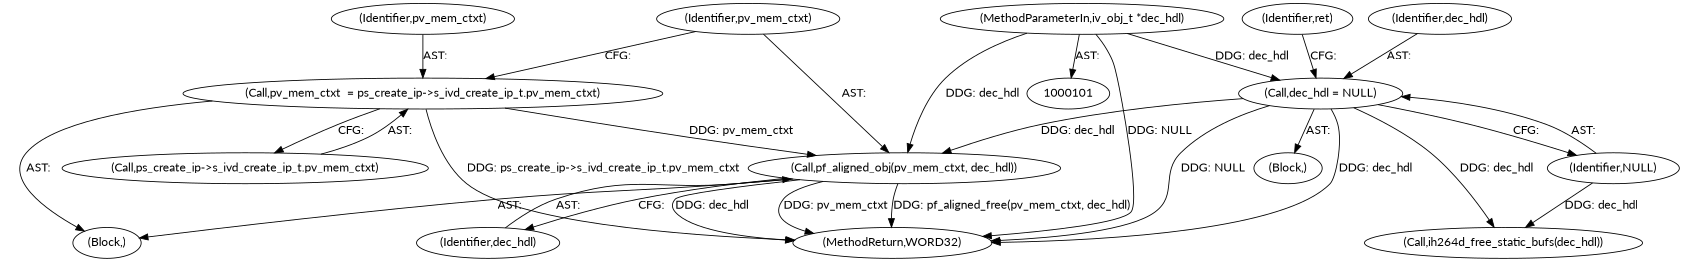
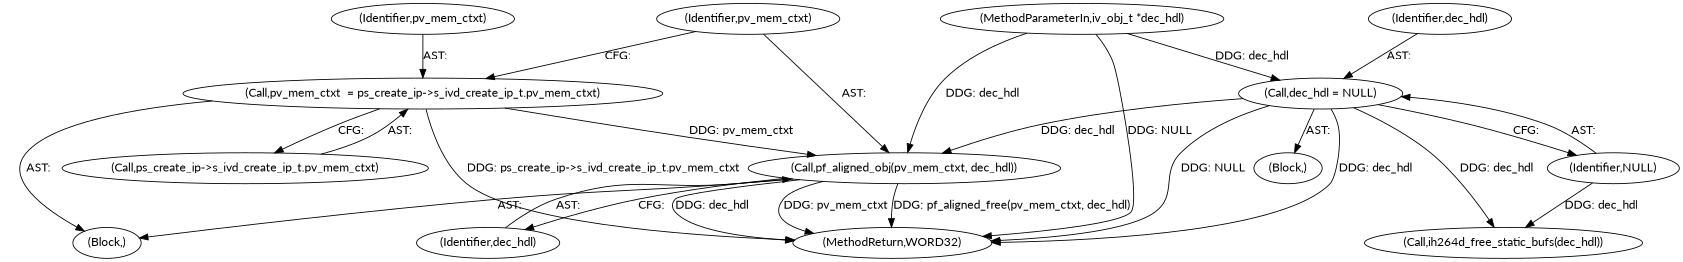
(1297, 19) -> none
(1068, 94) -> none
